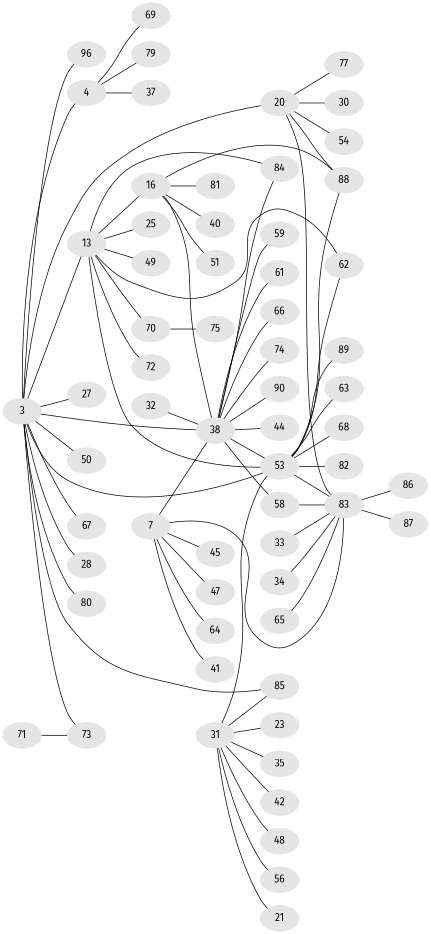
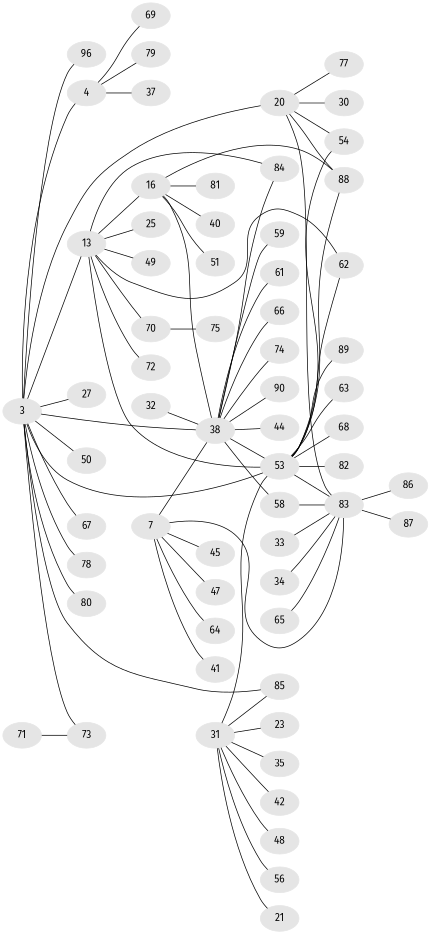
none -> (312, 304)
(87, 565) -> (87, 565)
